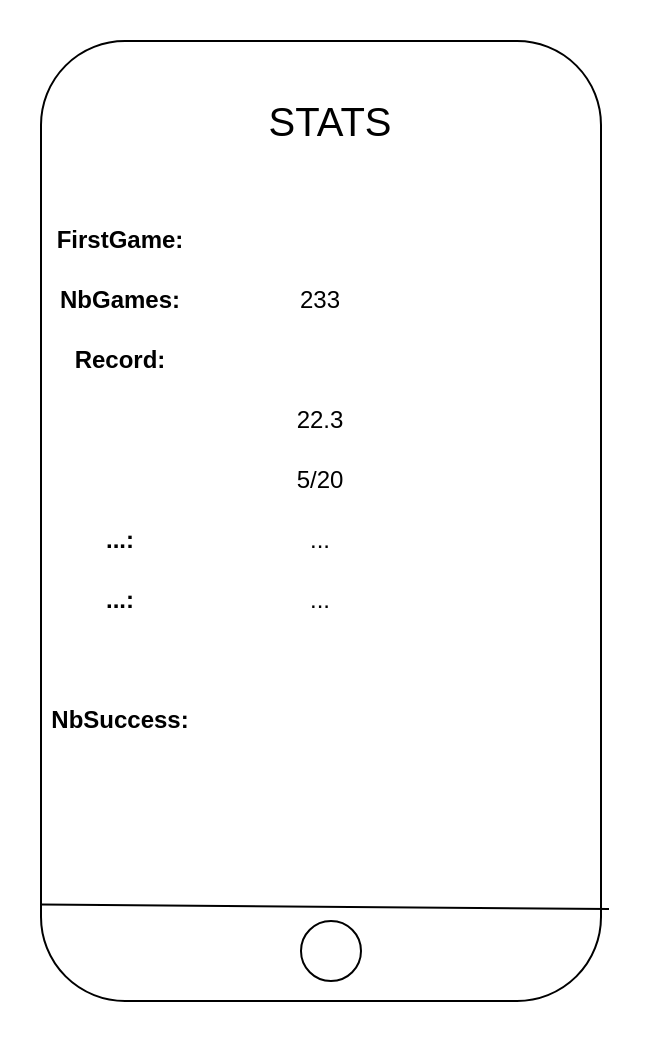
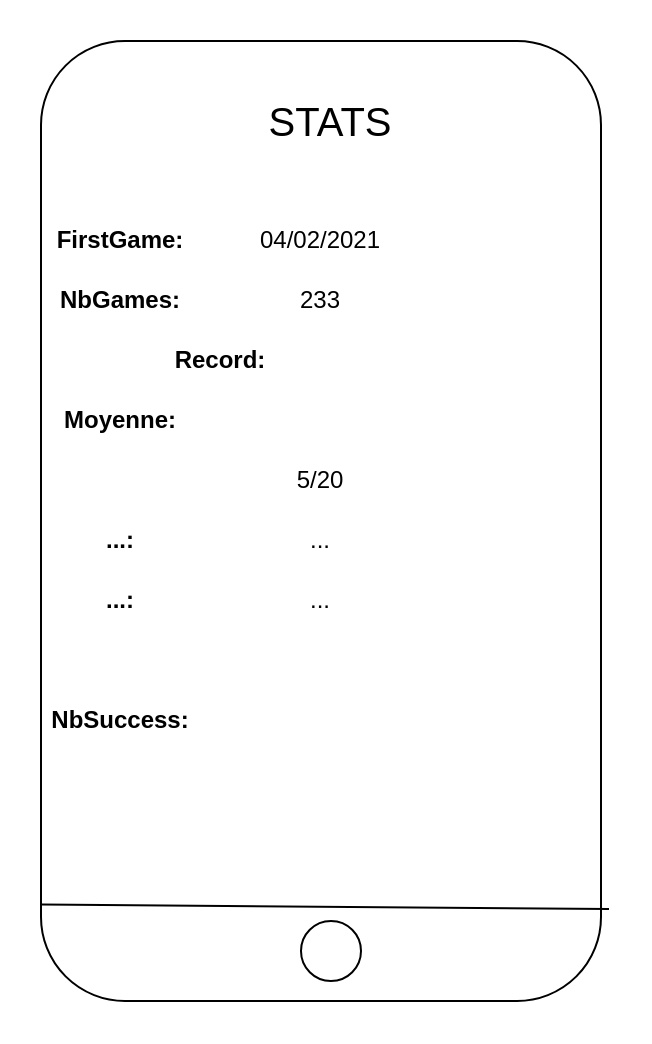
none -> (321, 241)
(121, 361) -> (221, 361)
none -> (121, 421)
(321, 421) -> none
